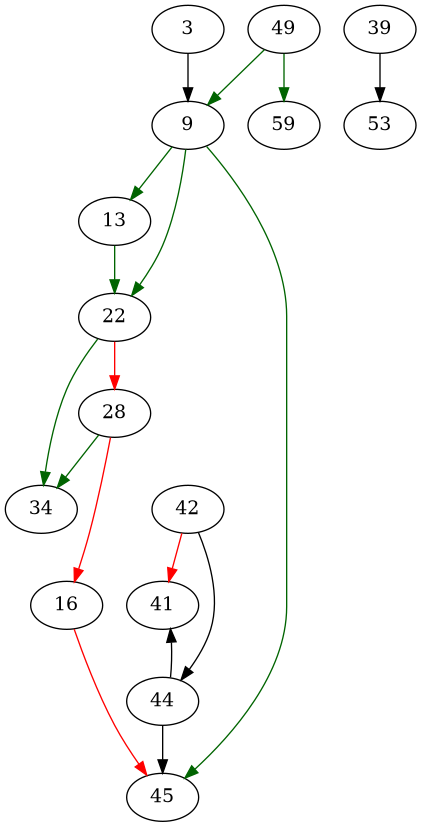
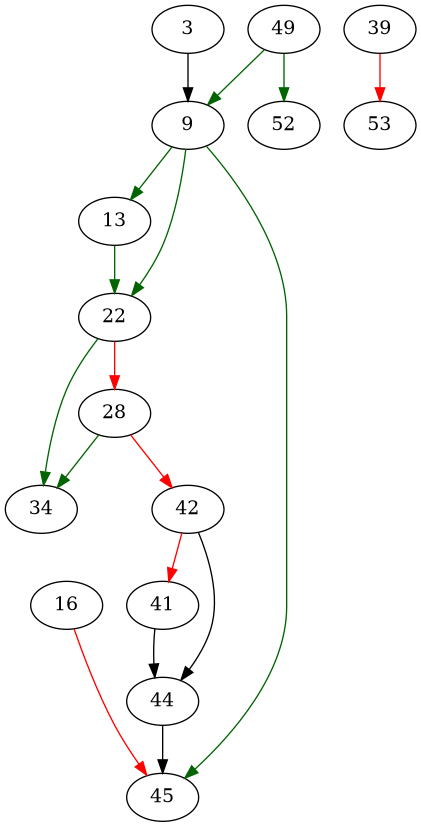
(380, 71) -> (380, 71)
(284, 125) -> (284, 125)
(97, 504) -> (147, 456)
(172, 660) -> (154, 646)
